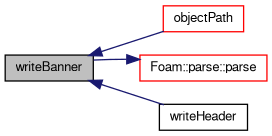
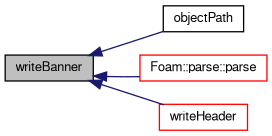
(203, 19) -> (203, 19)
(110, 59) -> (123, 77)
(203, 117) -> (203, 117)
